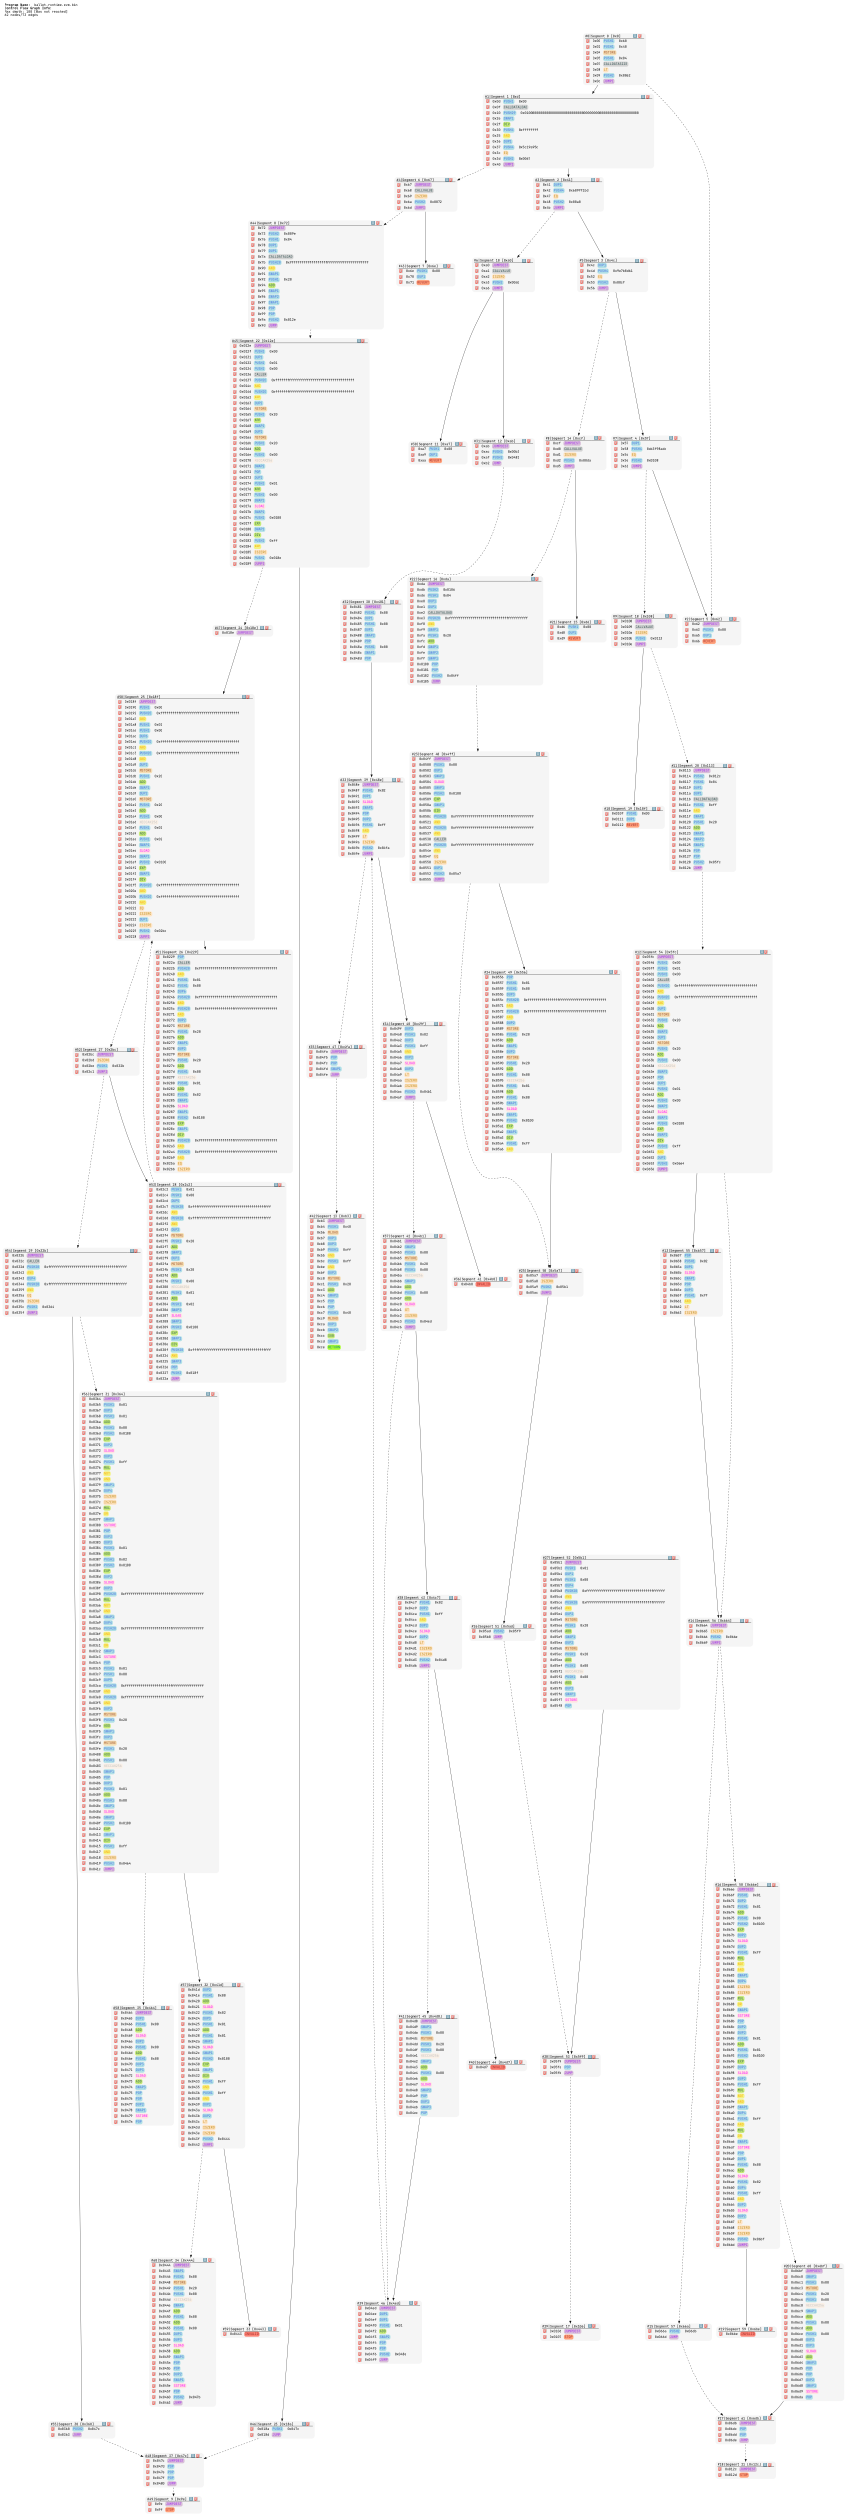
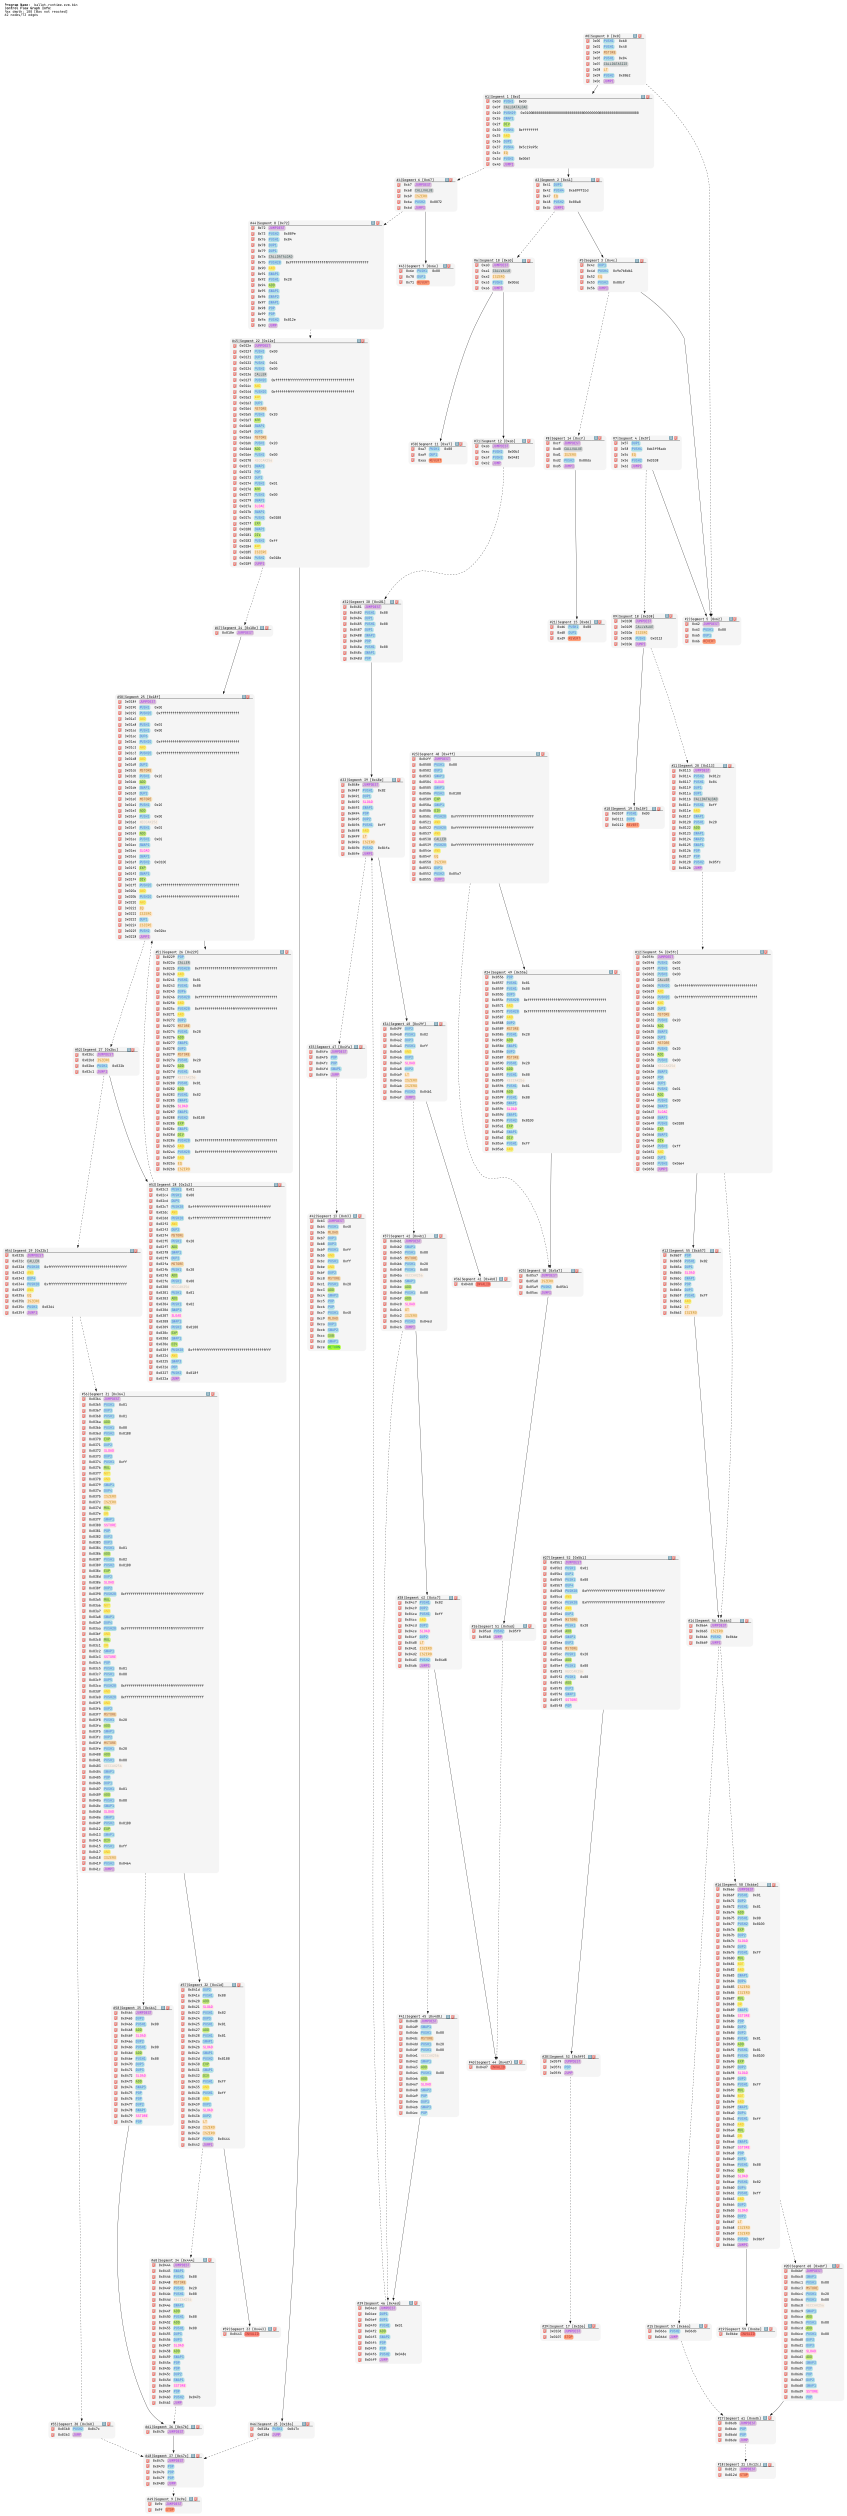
(629, 363) -> (695, 444)
(475, 631) -> none
(534, 1846) -> (500, 1849)
(77, 1868) -> (77, 1868)
none -> (174, 2430)
